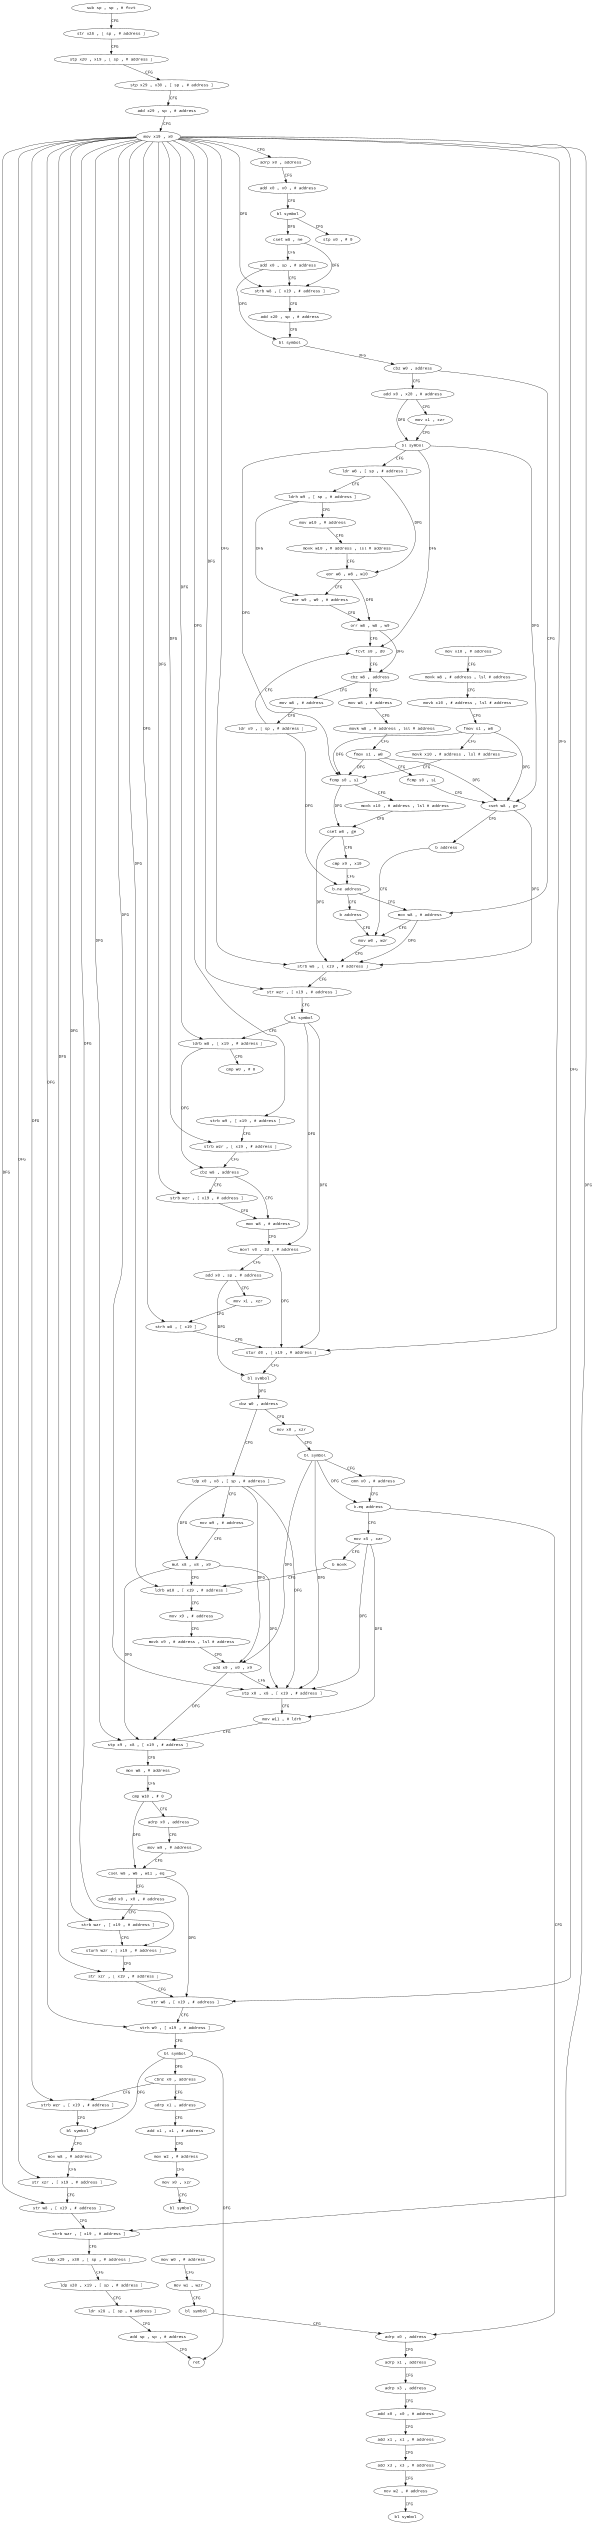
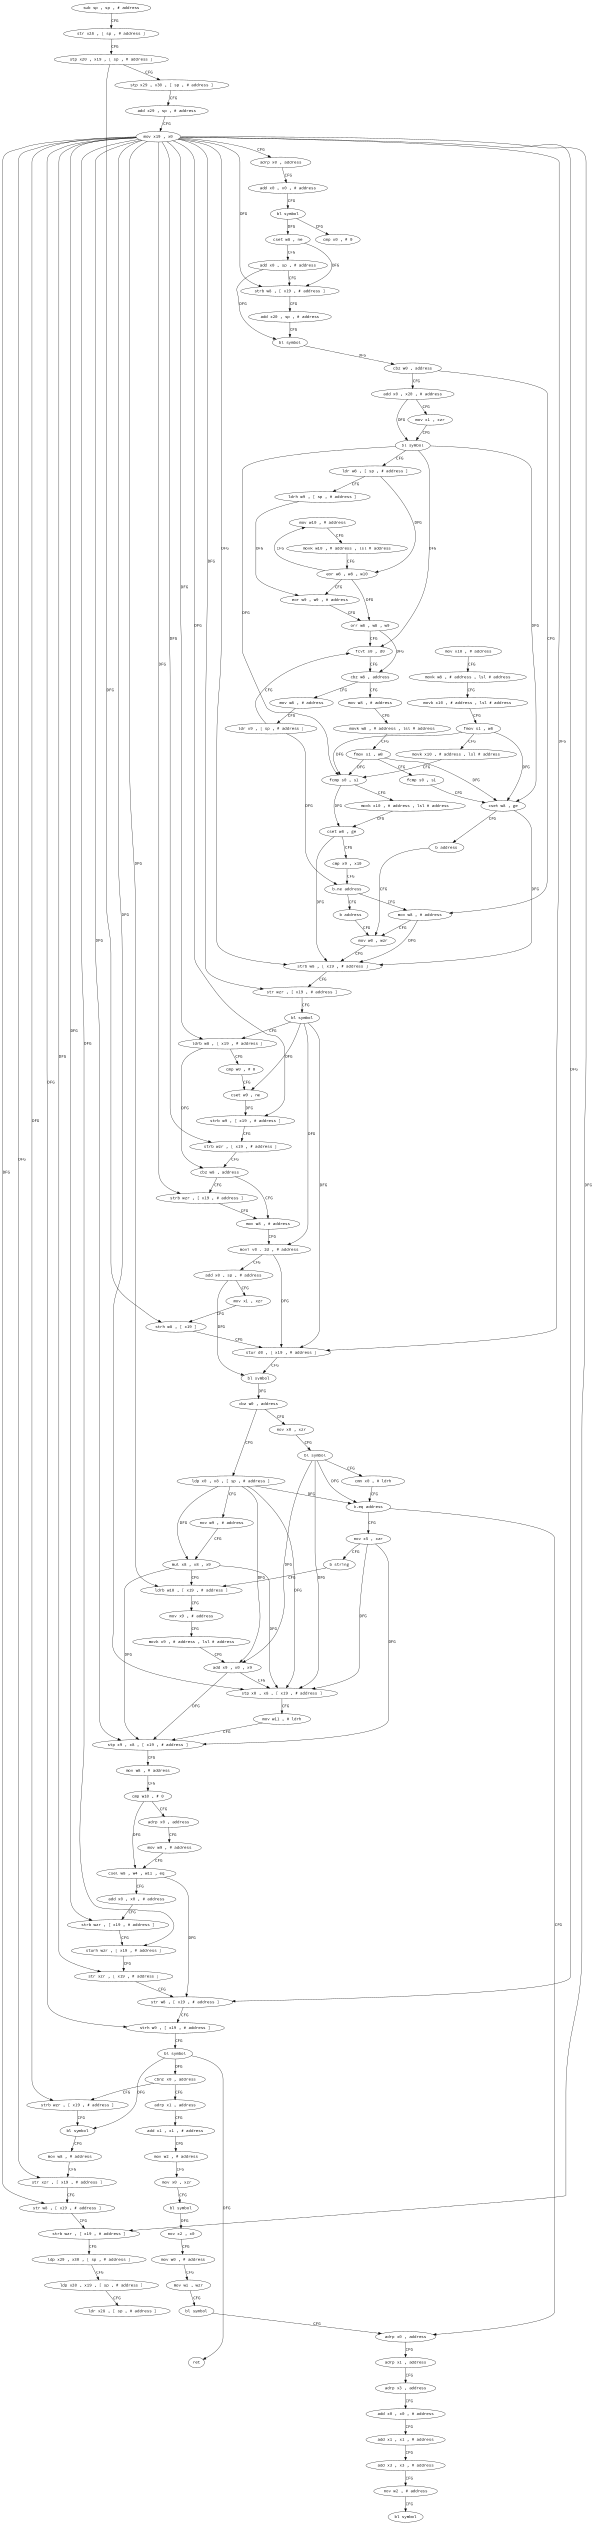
(111, 8) -> (111, 8)
(338, 240) -> (338, 240)
(322, 508) -> (280, 557)
(143, 733) -> (106, 703)
none -> (246, 1095)
(373, 1481) -> (373, 1481)
none -> (302, 1495)
(339, 1565) -> (339, 1565)
(375, 1654) -> (386, 1722)
(136, 1874) -> (136, 1874)
none -> (181, 2234)
(158, 2337) -> none
